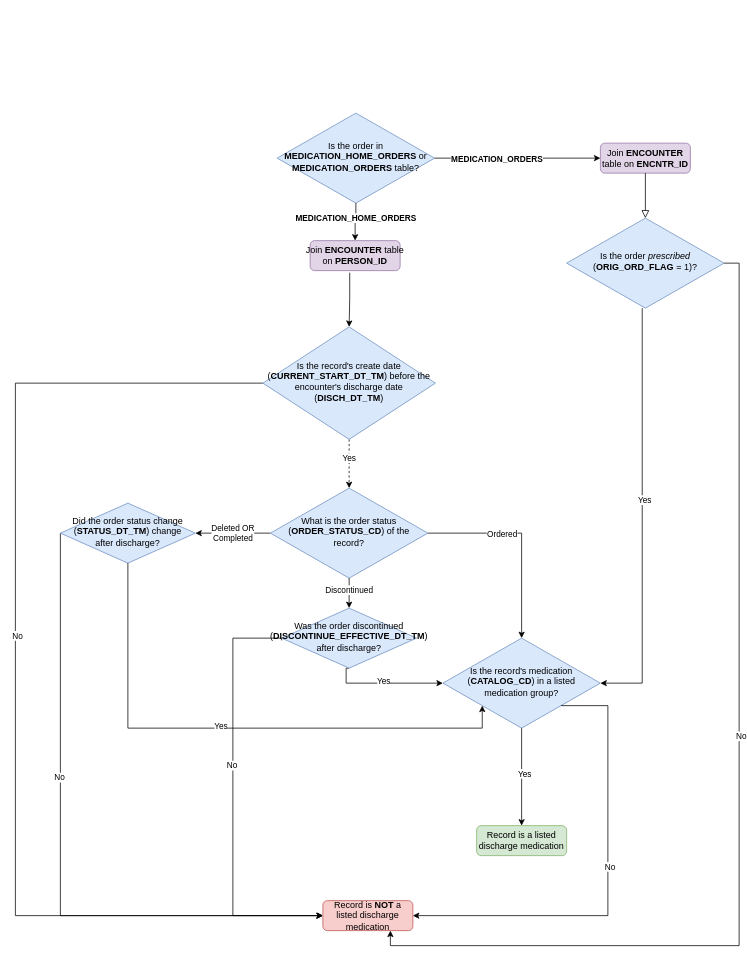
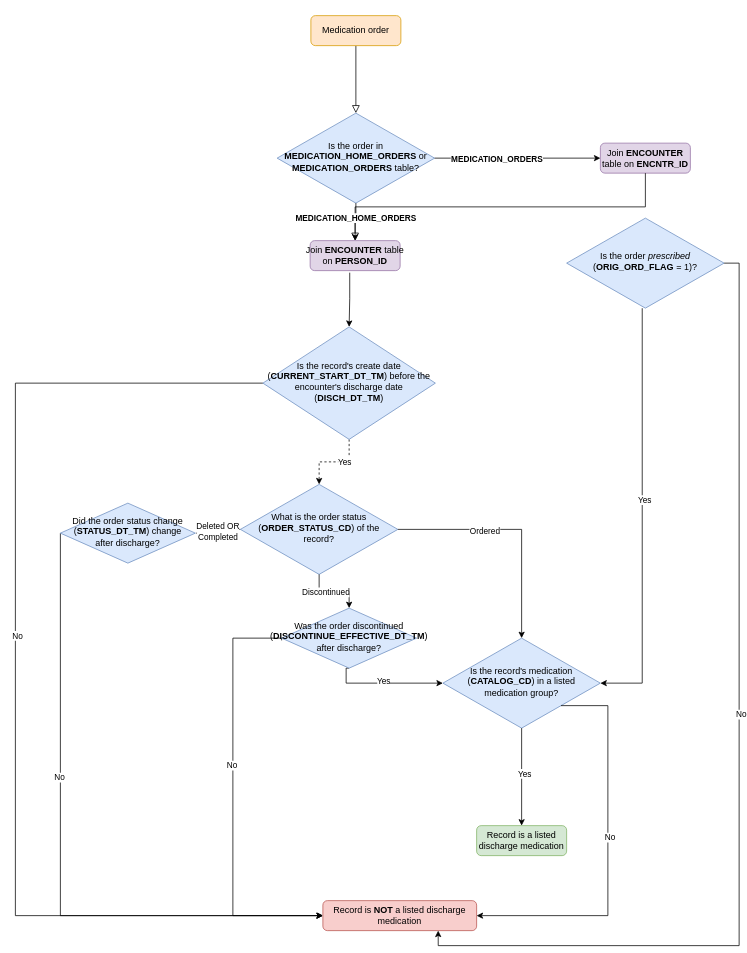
none -> (356, 30)
none -> (356, 75)
(645, 207) -> (503, 207)
(349, 533) -> (319, 529)
(482, 721) -> none
(368, 915) -> (400, 915)
